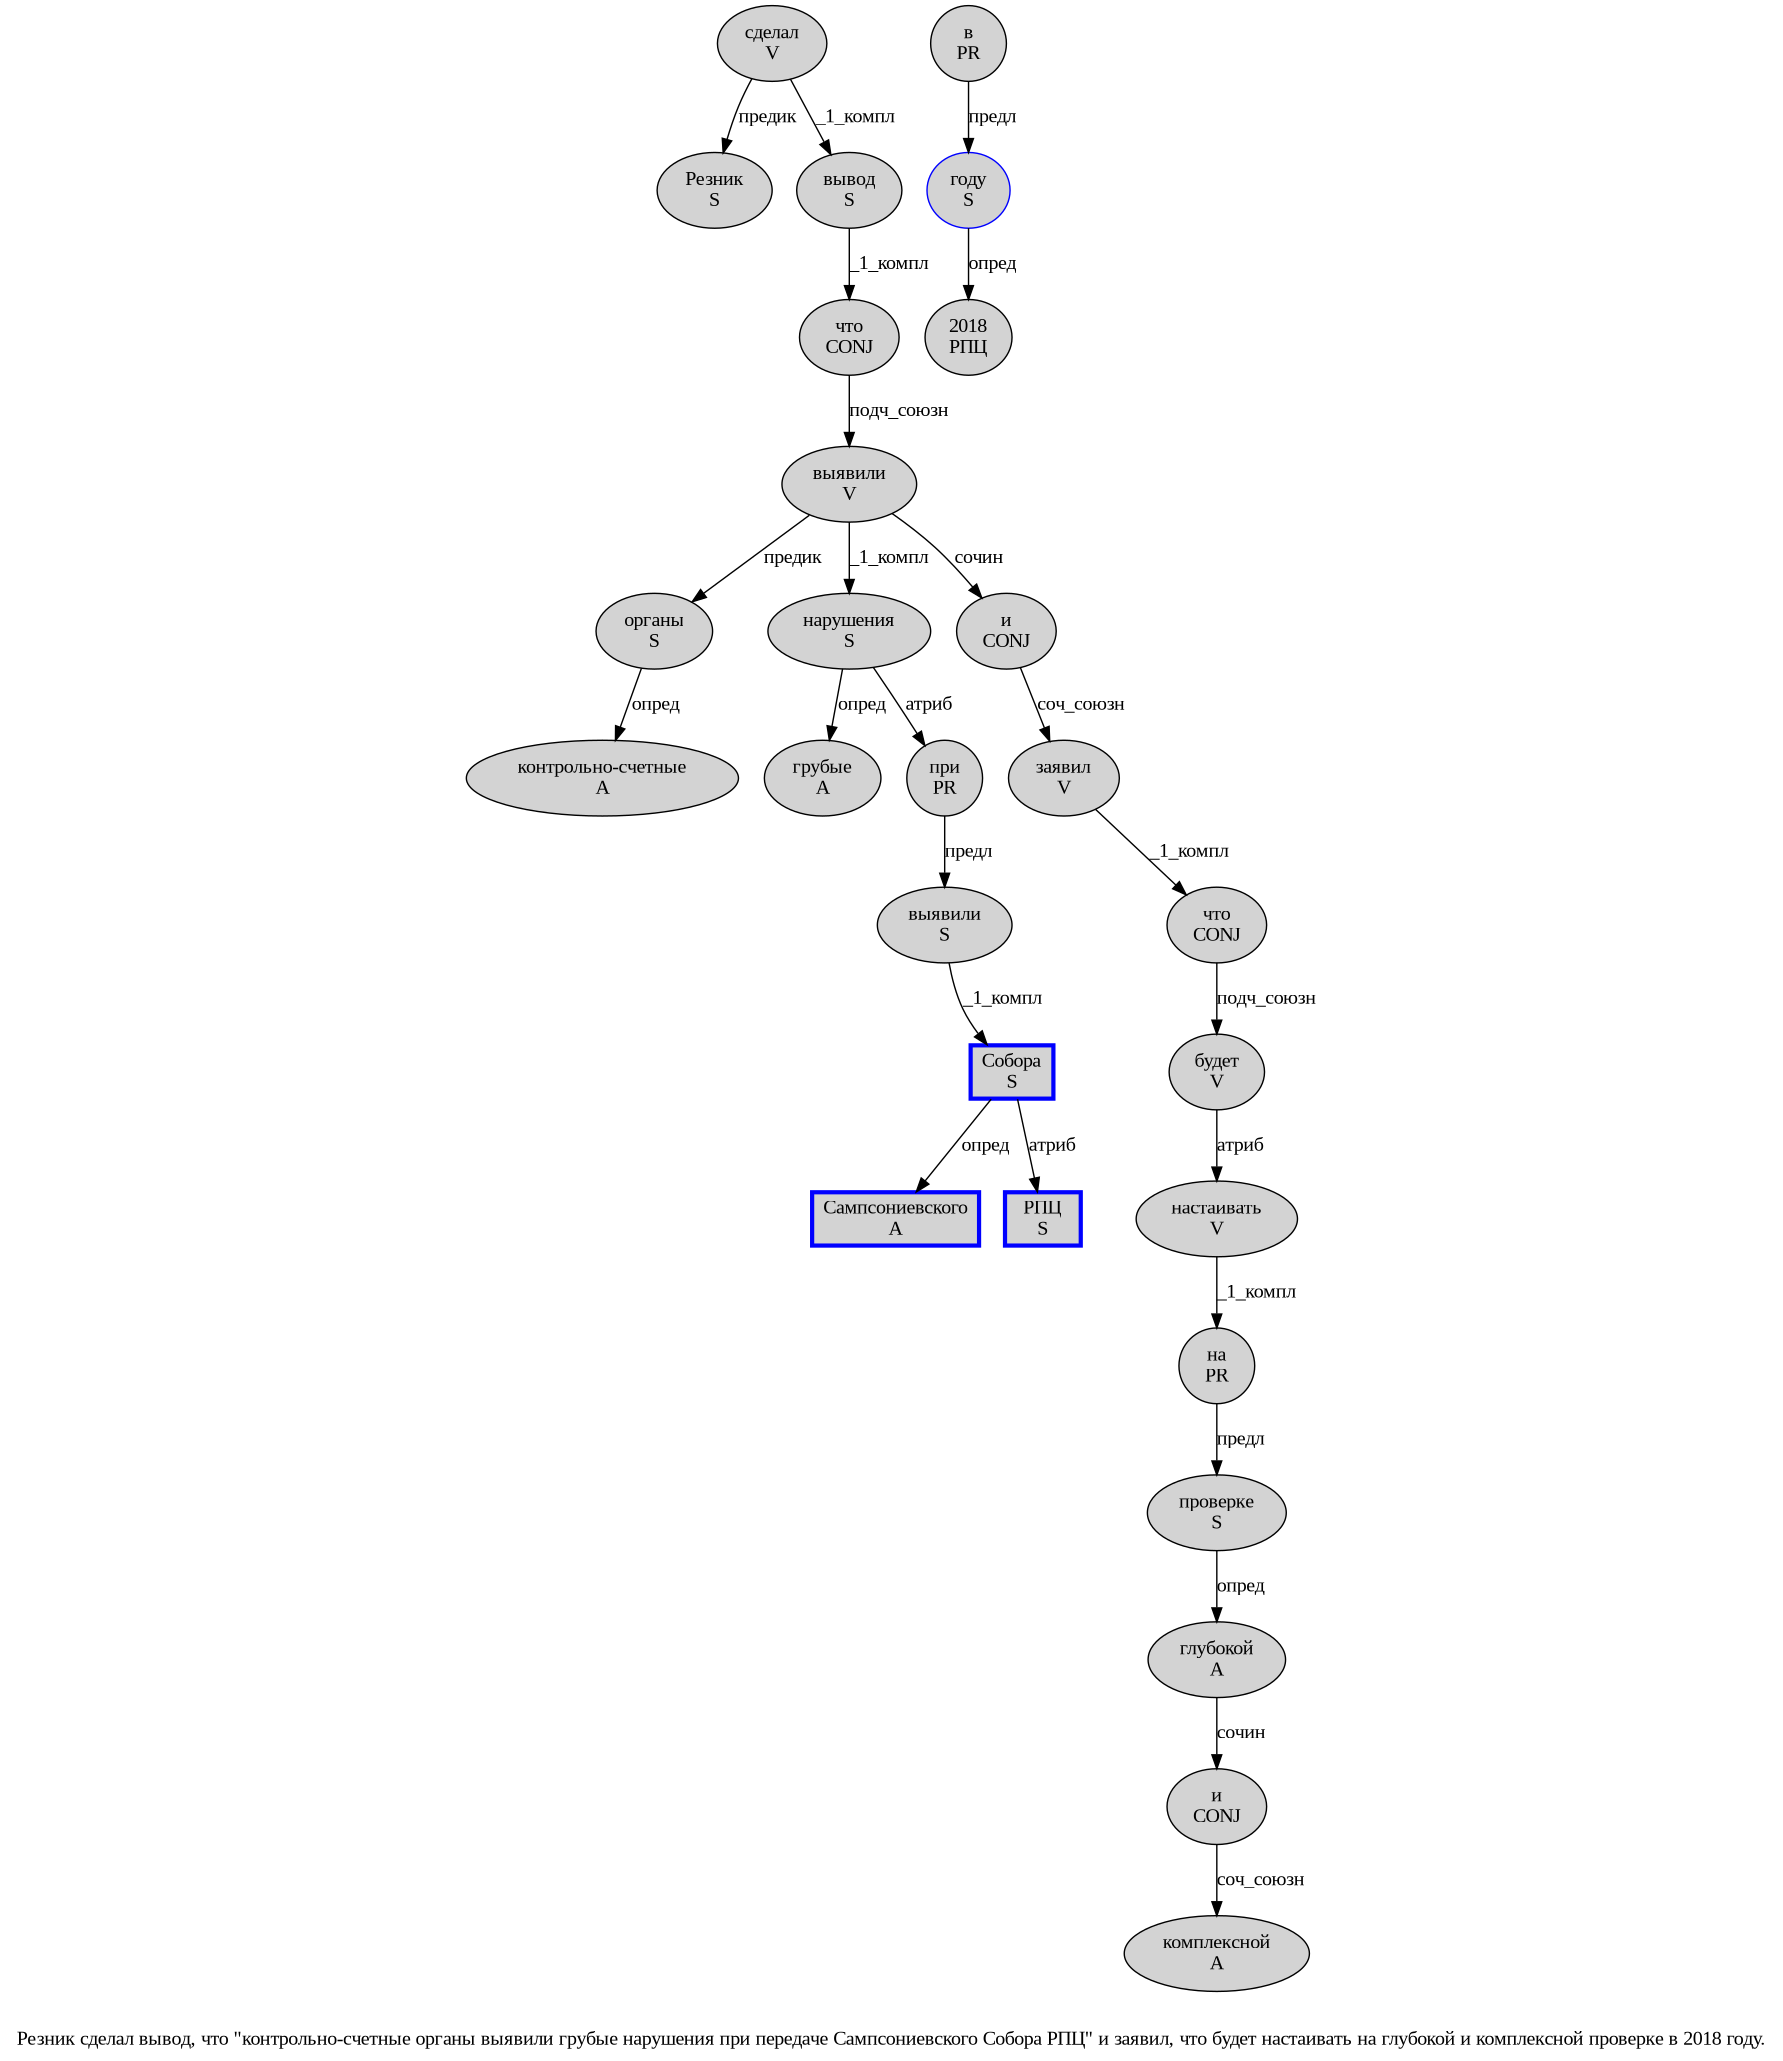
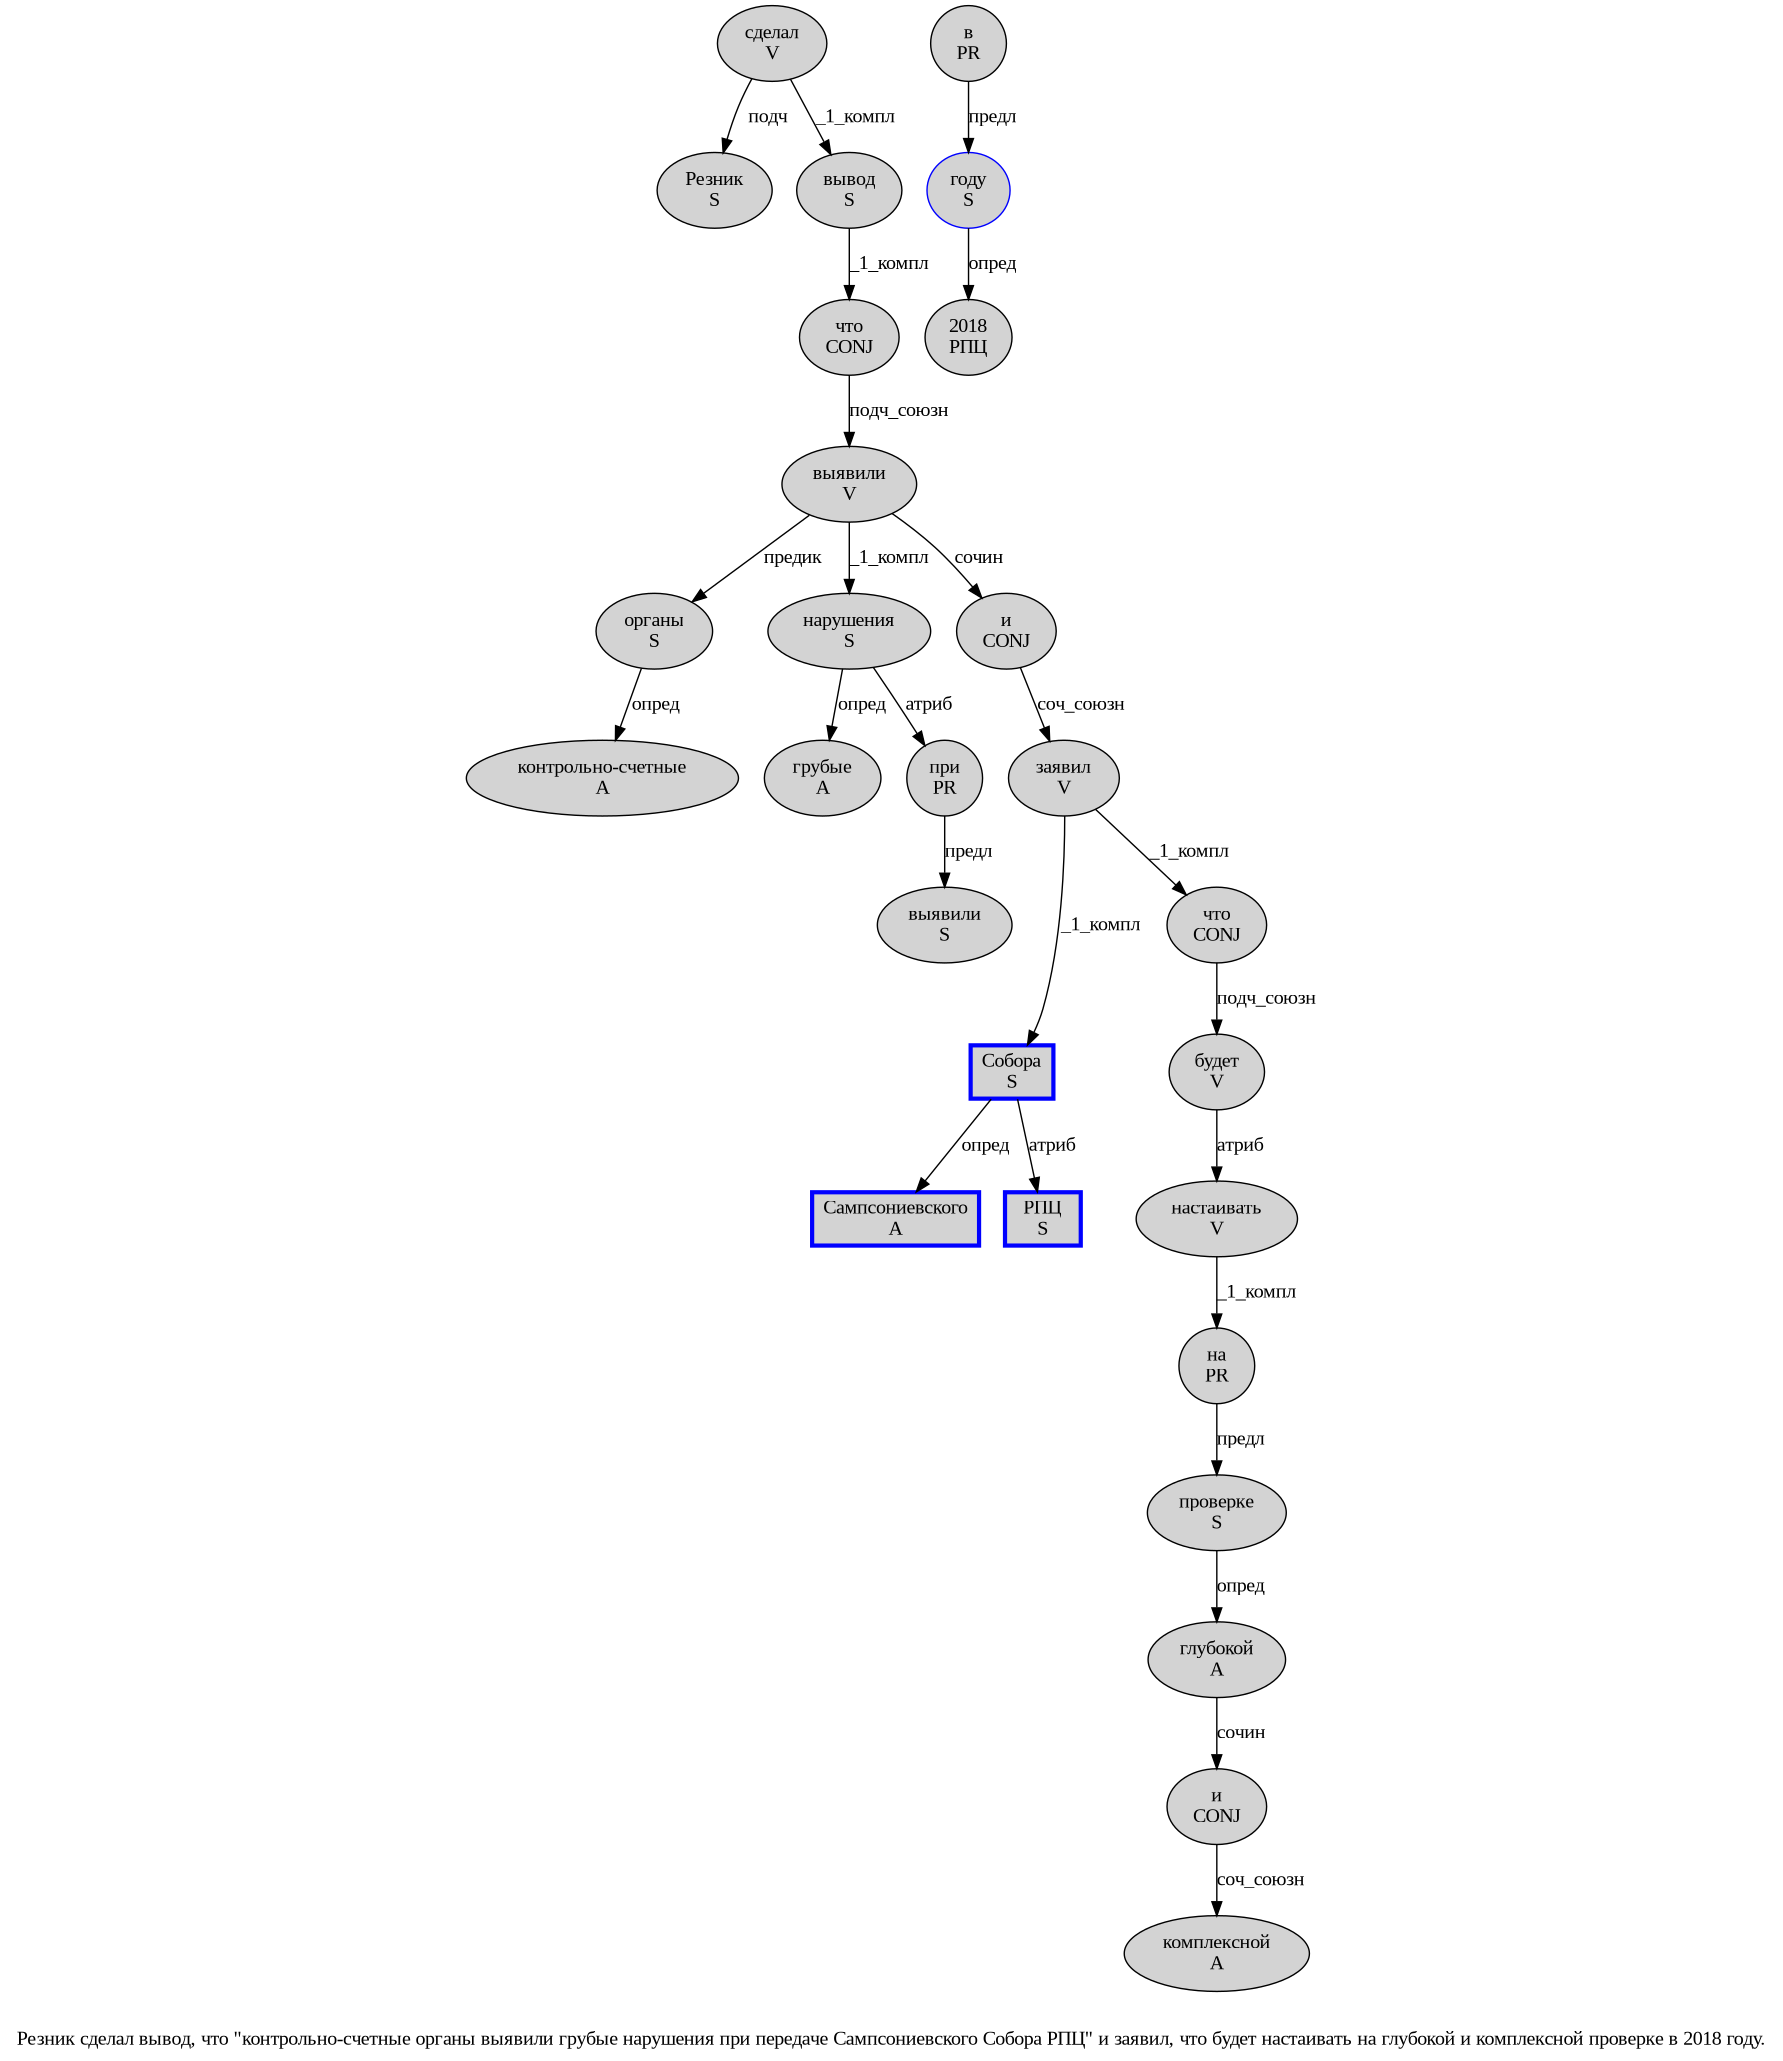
(768, 117) -> (768, 117)
(959, 1000) -> (1059, 926)
